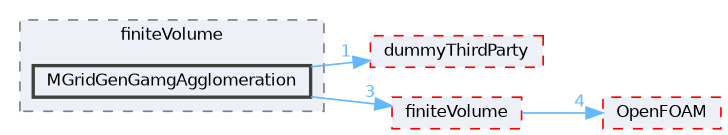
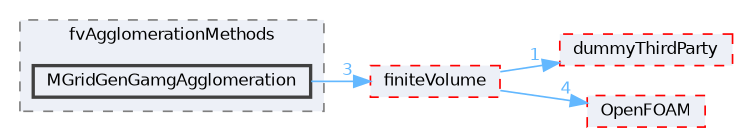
(172, 36) -> (172, 36)
(334, 64) -> (521, 69)
